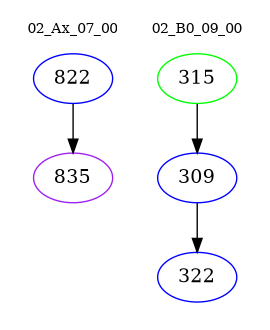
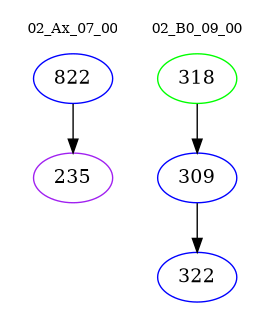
(197, 79) -> (197, 79)
(73, 178) -> (73, 178)
